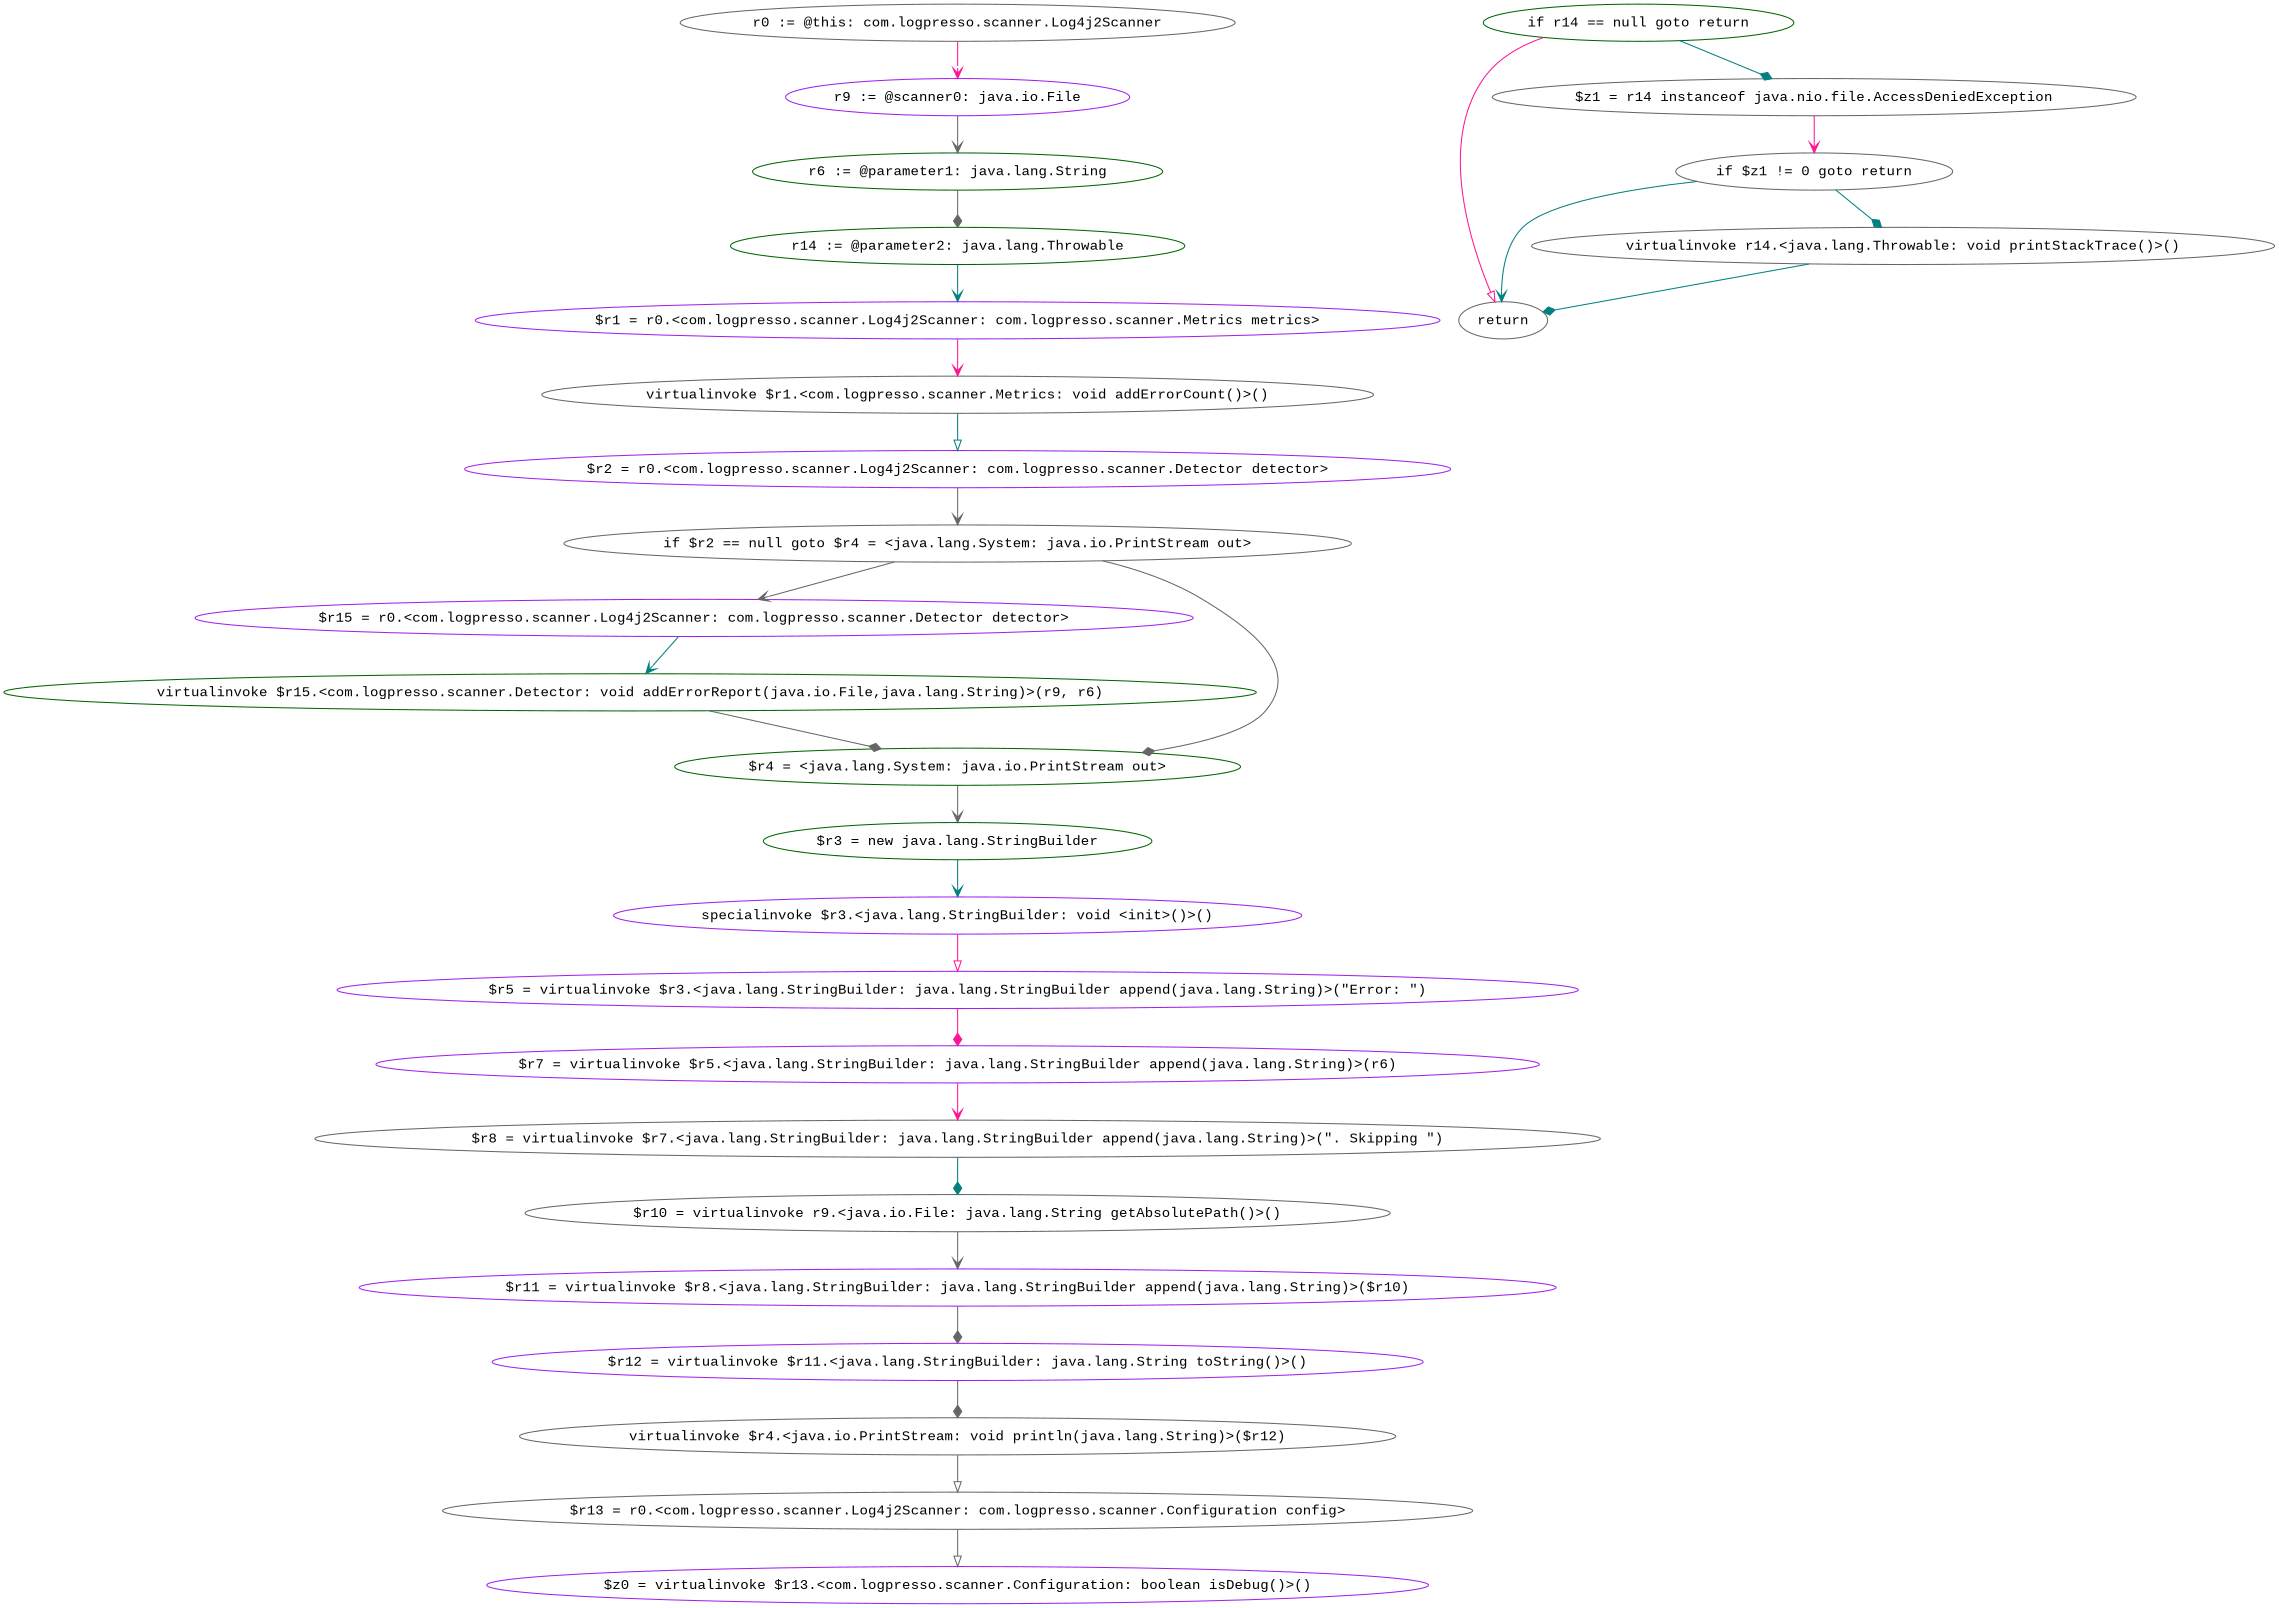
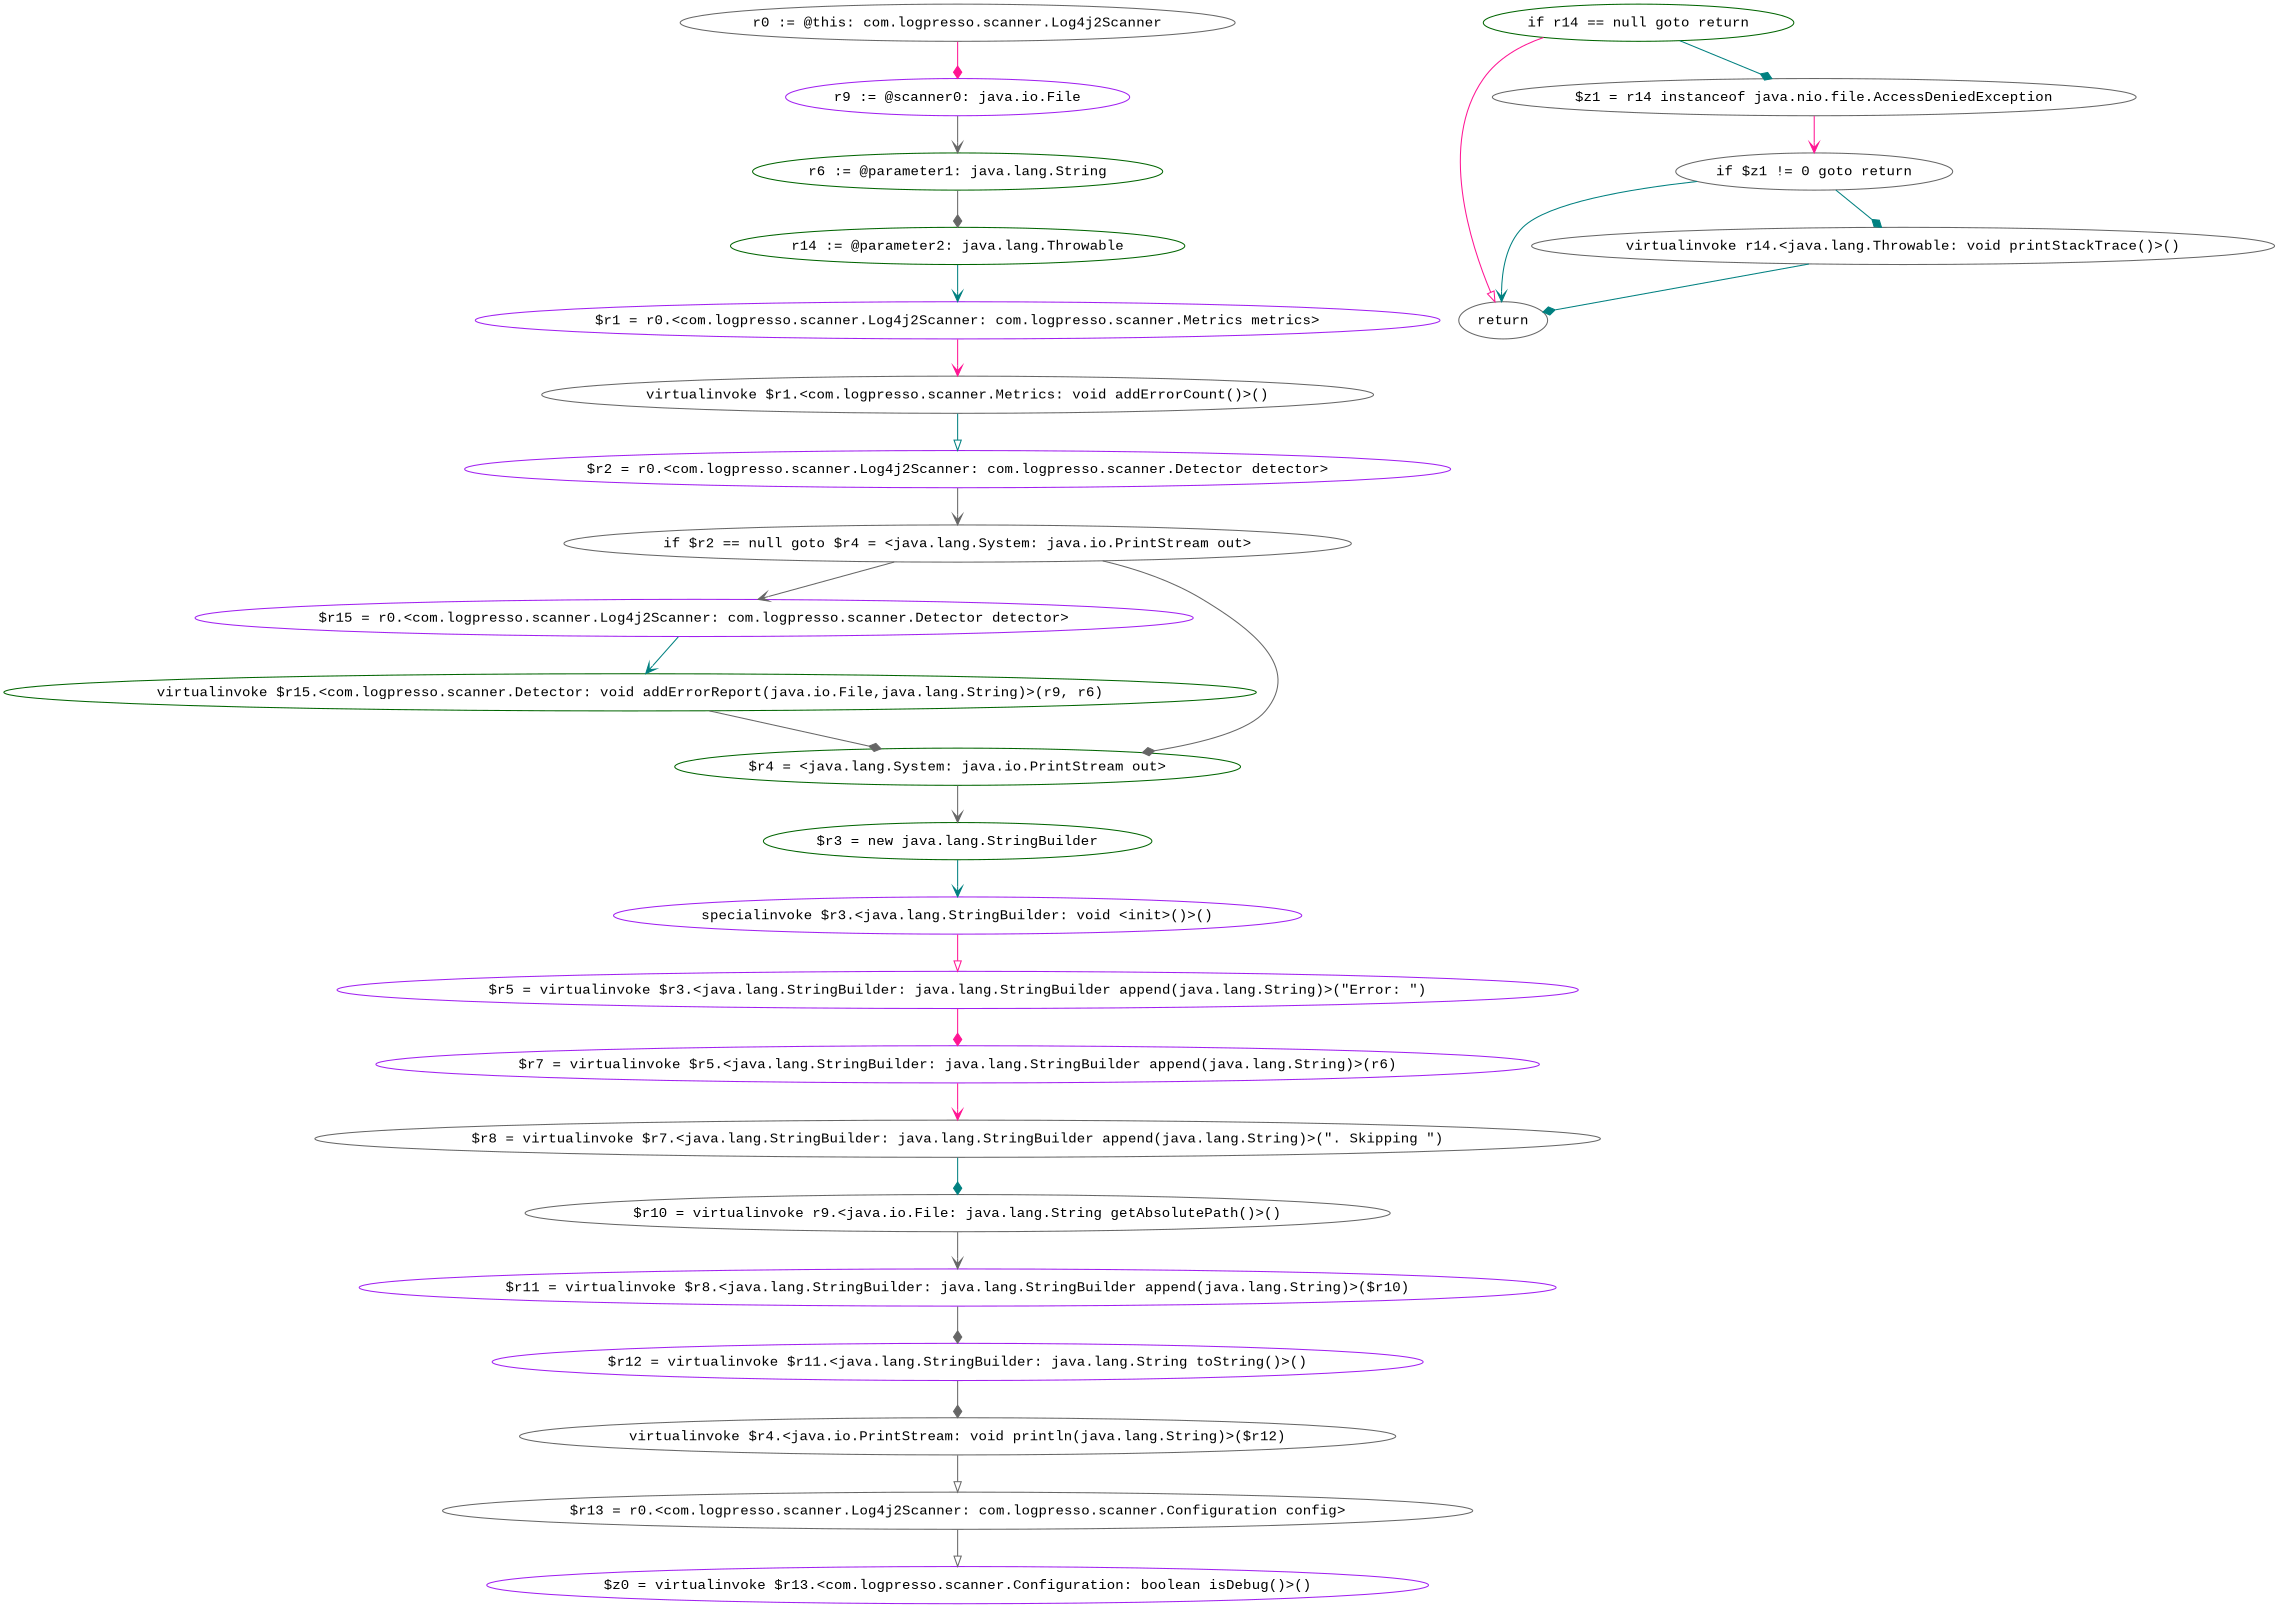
(958, 54) -> (958, 54)
